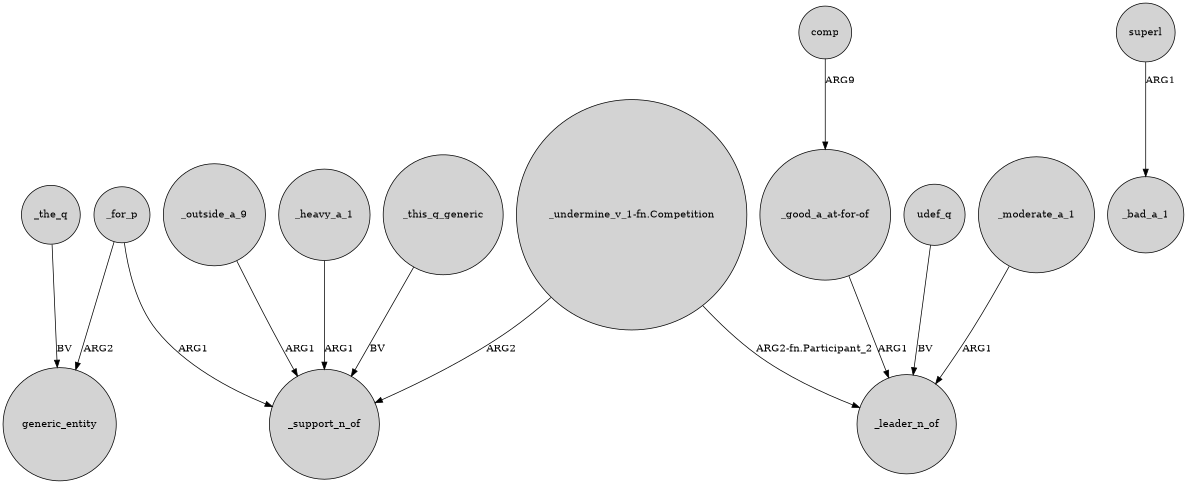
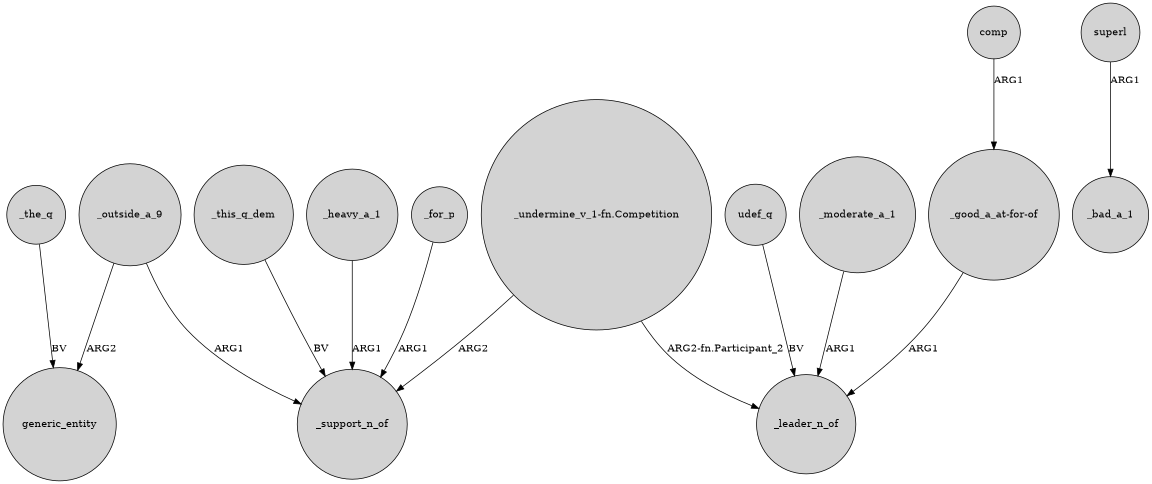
(840, 81) -> (1009, 81)
(443, 215) -> (244, 215)
(96, 302) -> (97, 313)
